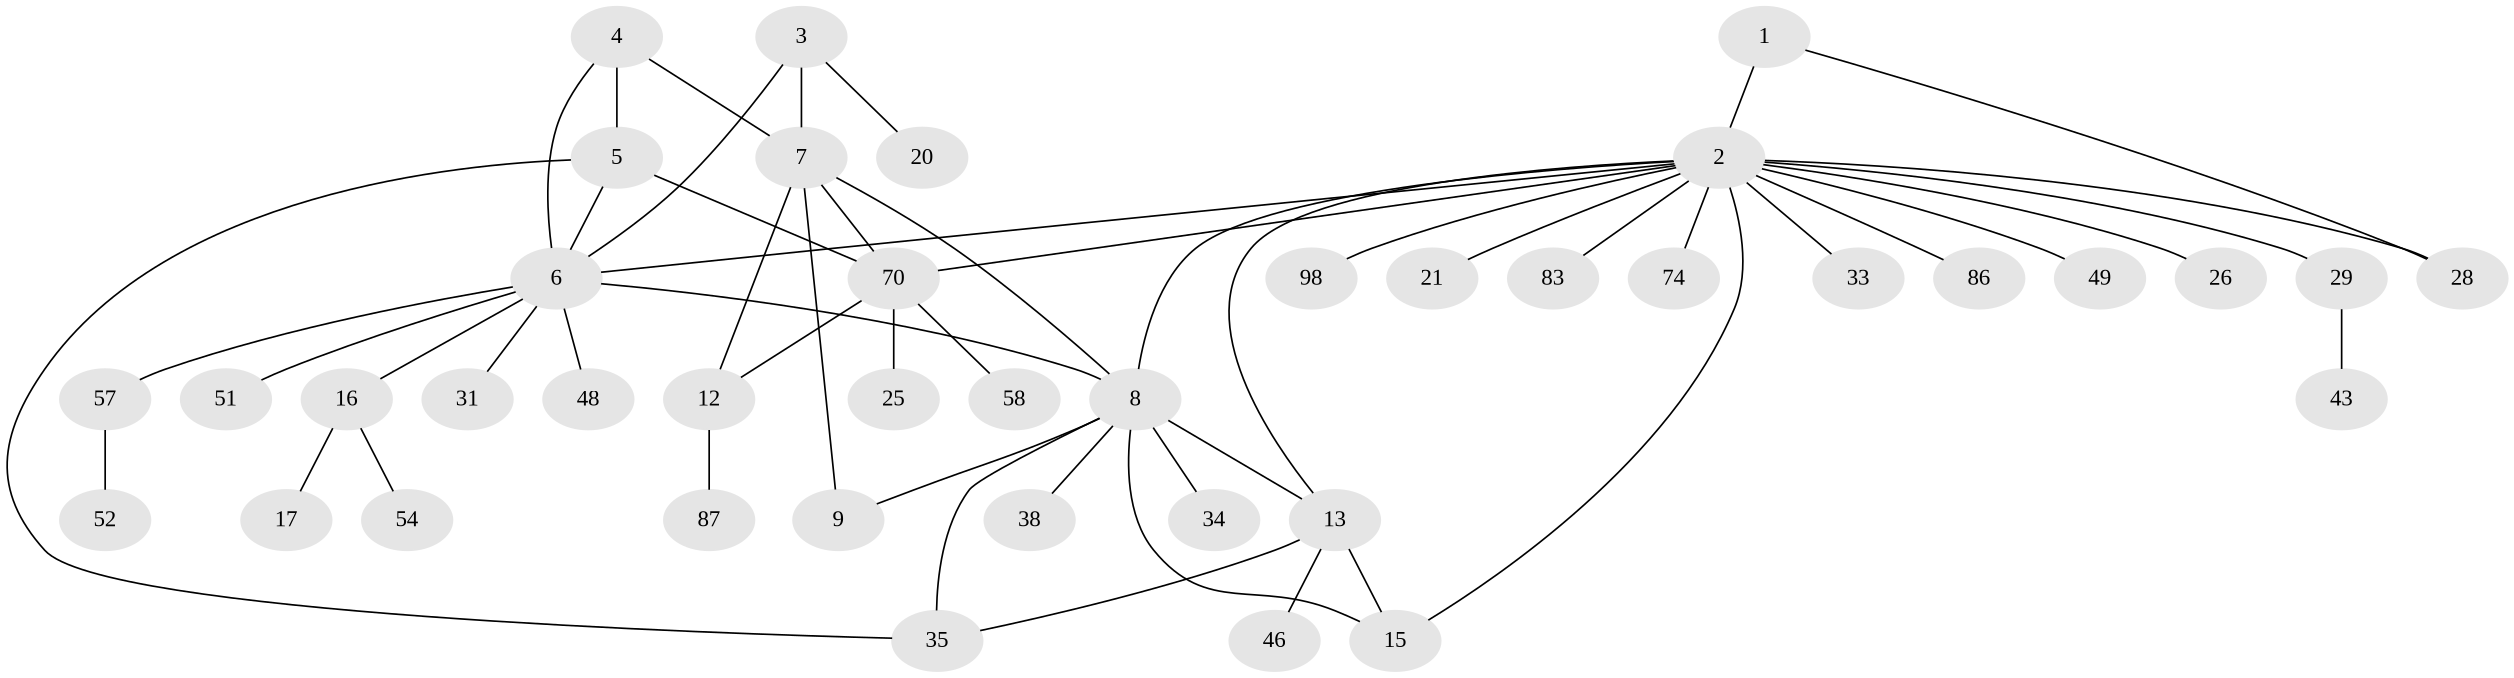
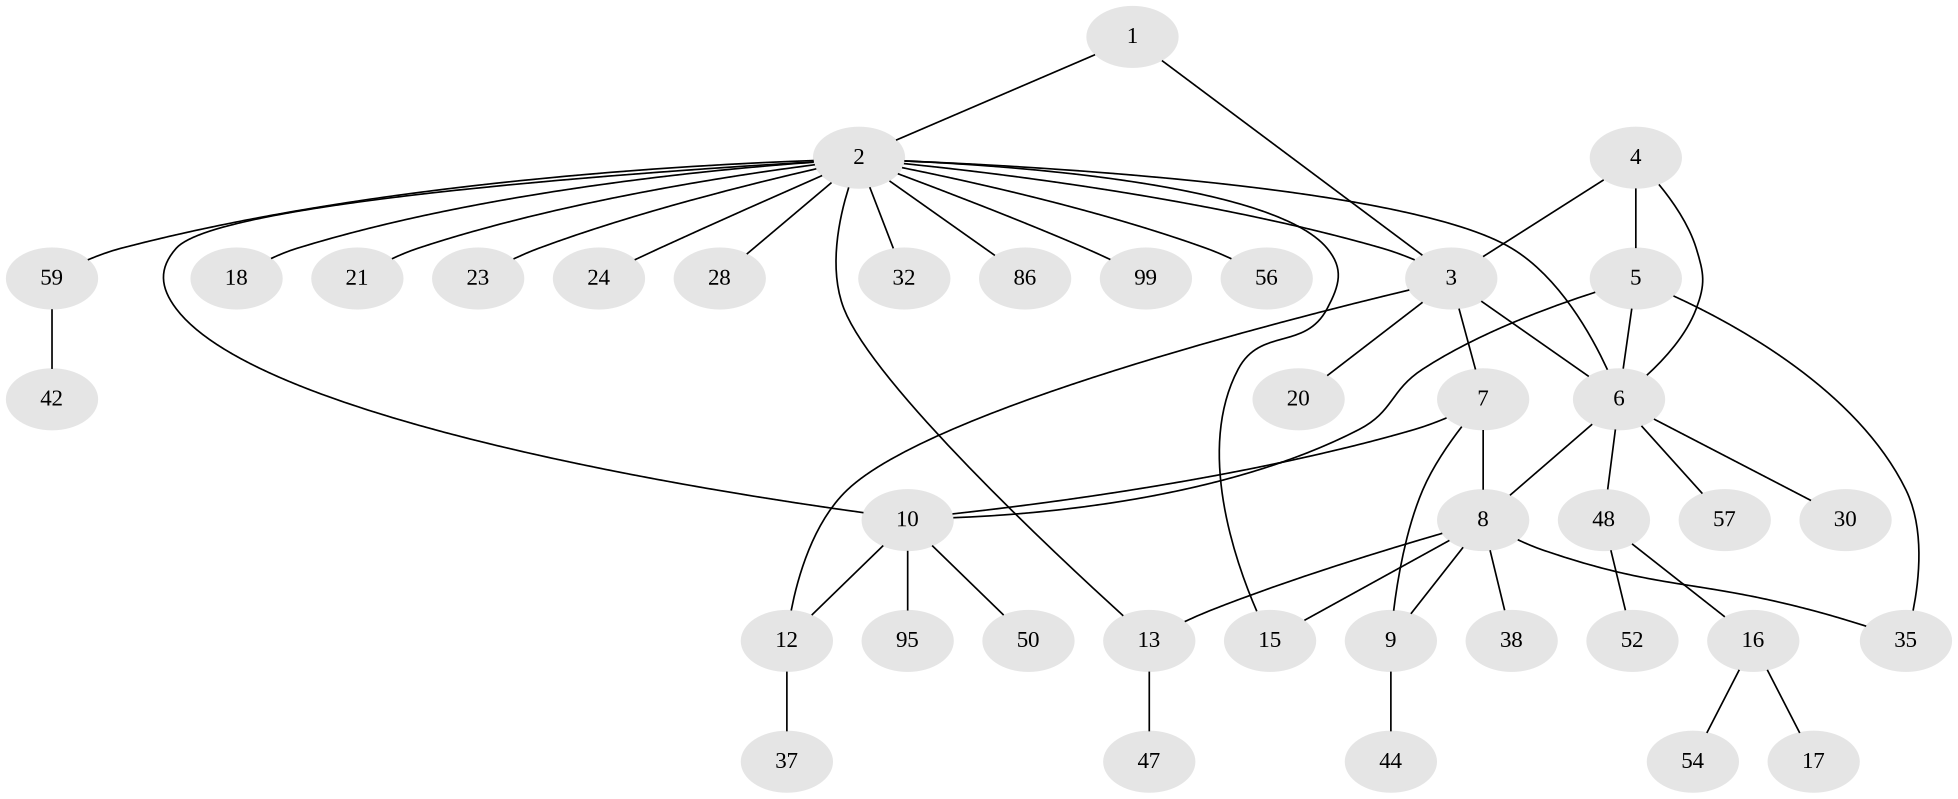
(709, 97) -> (1543, 218)
(2119, 147) -> (1292, 158)
(1363, 194) -> (1162, 199)
(755, 278) -> (1056, 390)
(894, 279) -> (908, 520)
(1311, 279) -> (237, 279)
(1553, 279) -> (478, 279)
(1674, 279) -> (599, 279)
(1858, 279) -> (904, 279)
(2100, 279) -> (1146, 279)
(2221, 279) -> (1267, 279)
(2342, 279) -> (52, 279)
(452, 339) -> (1667, 571)
(226, 399) -> none
(468, 399) -> (1846, 520)
(894, 399) -> (908, 641)
(1015, 399) -> (1028, 641)
(2342, 399) -> (52, 399)
(105, 460) -> (1619, 583)
(709, 520) -> (787, 762)
(1214, 520) -> none
(1365, 581) -> none
(1142, 592) -> none
(1275, 641) -> (1149, 762)
none -> (1391, 762)
